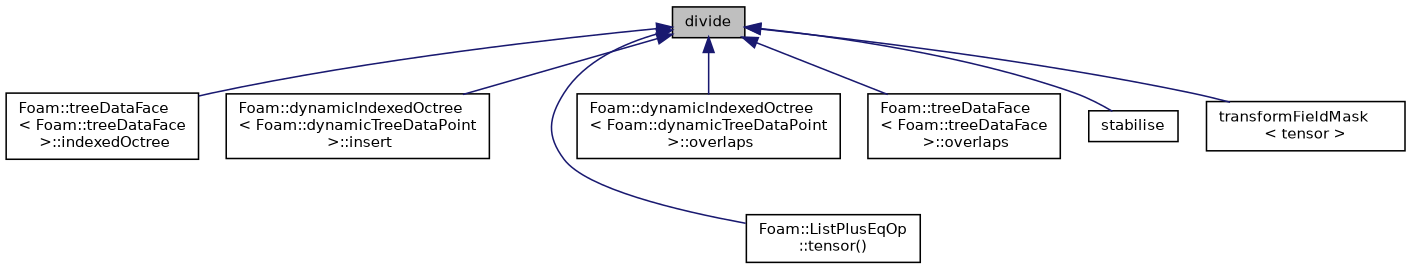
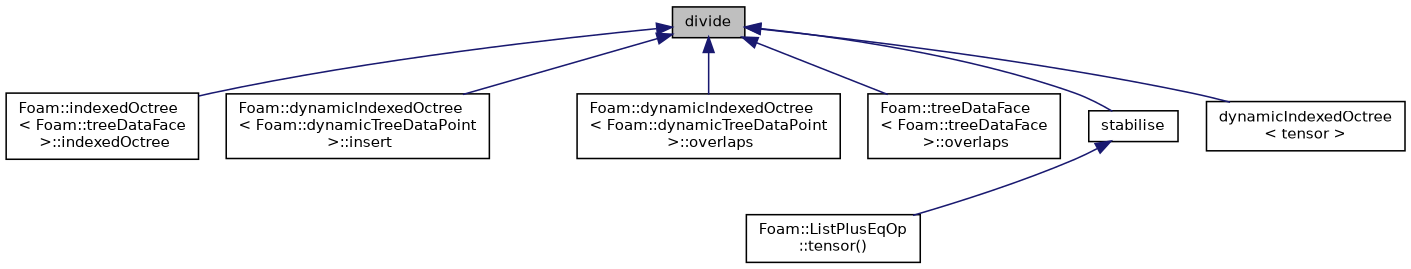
(102, 126) -> (102, 126)
(1306, 126) -> (1306, 126)
(568, 163) -> (1006, 186)
